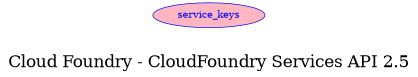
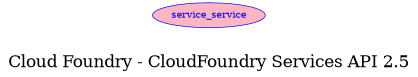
(209, 15) -> (209, 15)
